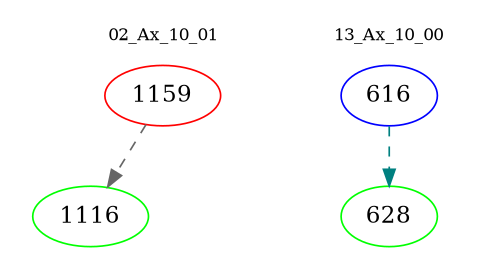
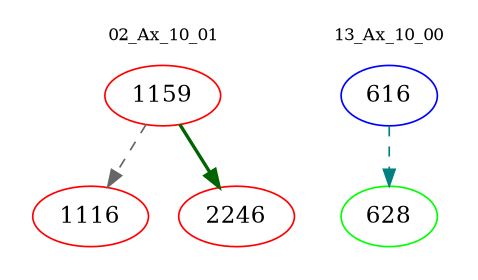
(91, 216) -> (91, 216)
none -> (237, 216)
